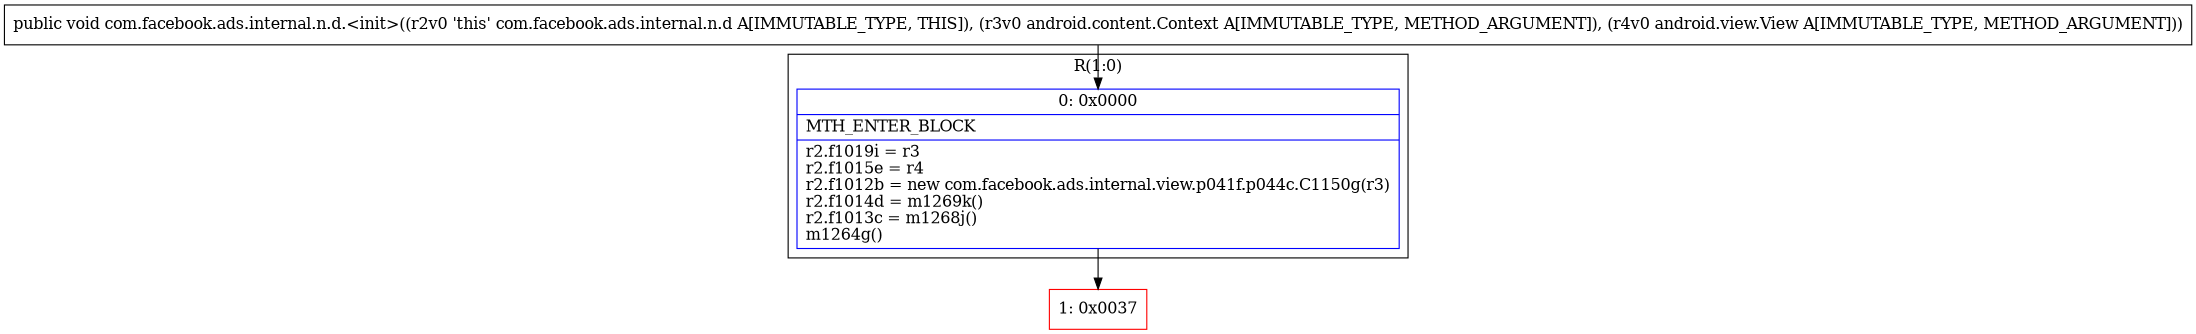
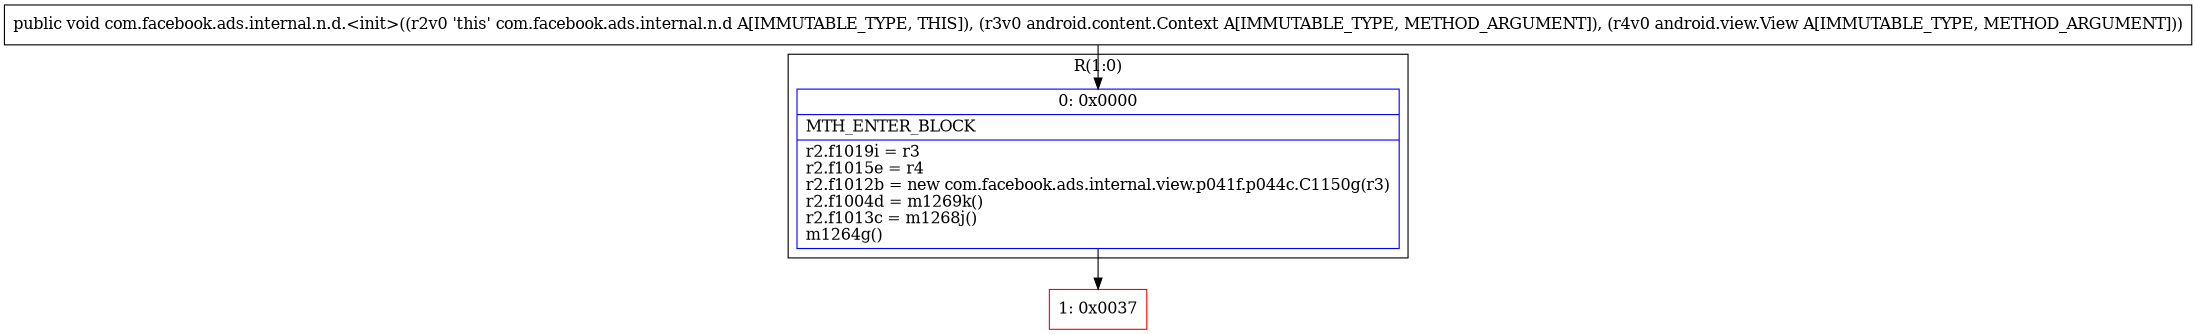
(894, 202) -> (894, 202)
